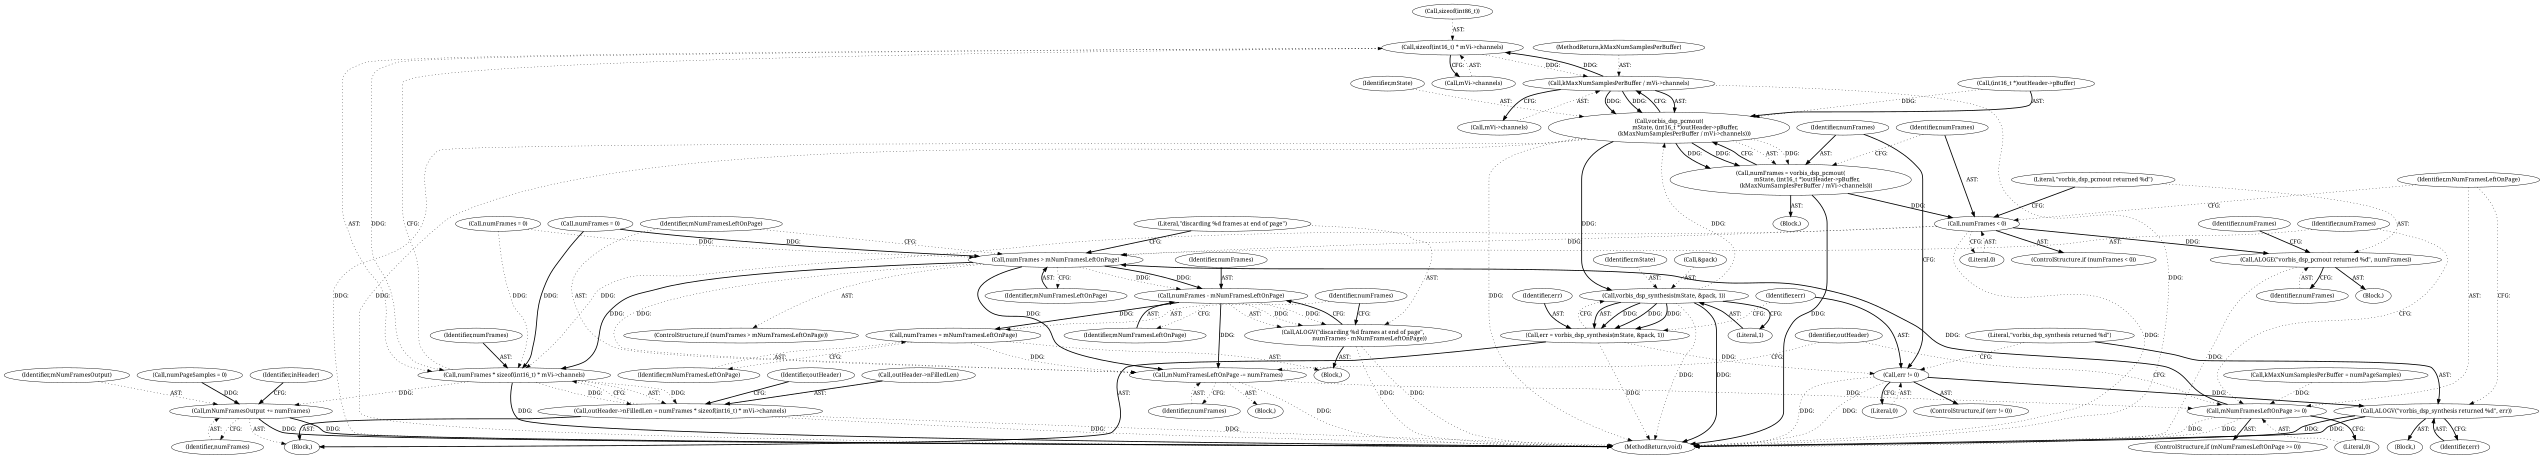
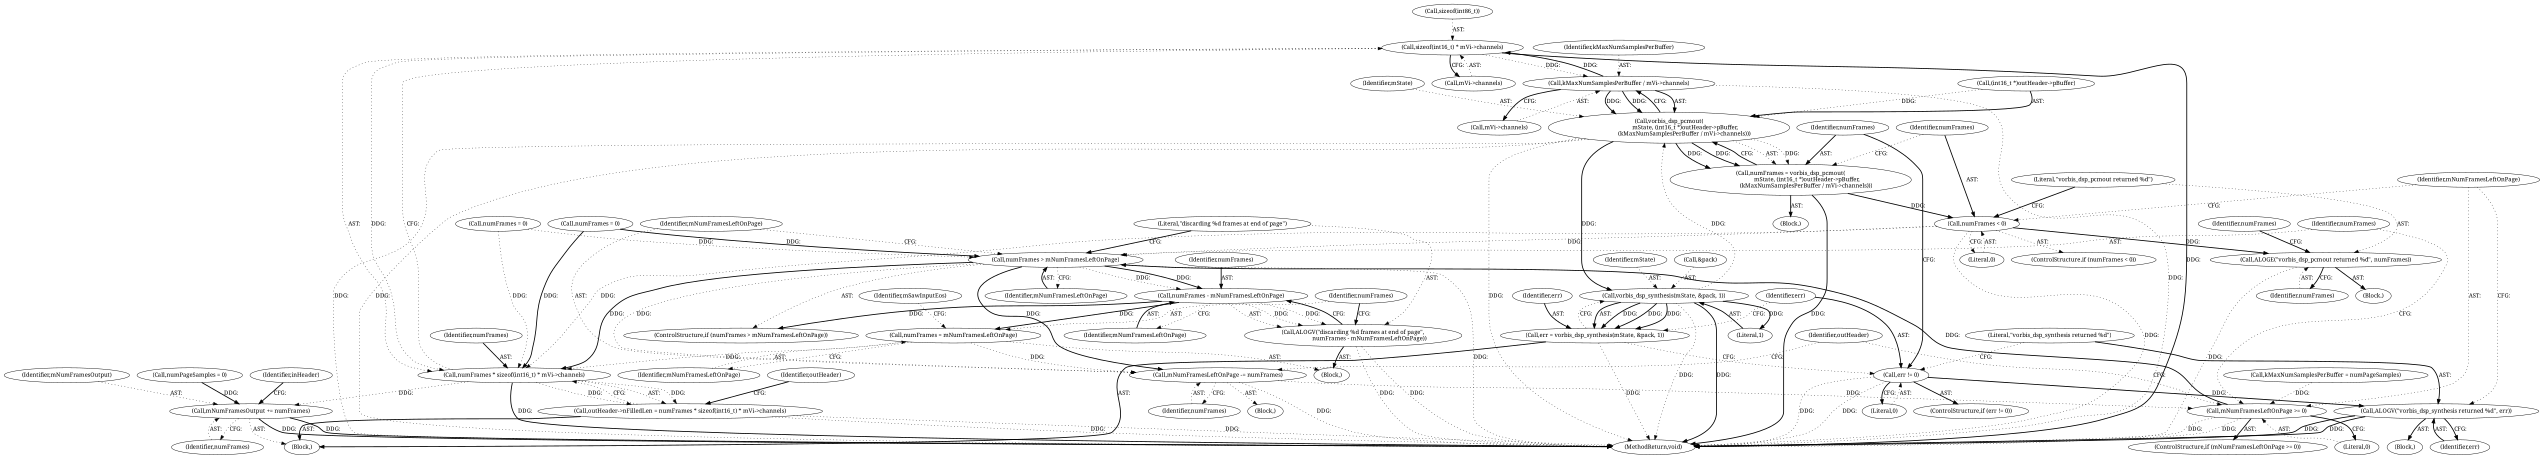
(1619, 48) -> (1619, 48)
none -> (2187, 124)
(2028, 241) -> (2028, 241)
none -> (1430, 273)
none -> (910, 296)
(1777, 314) -> (1777, 314)
(1220, 333) -> (972, 307)
none -> (739, 353)
(1730, 357) -> (1730, 357)
(919, 375) -> none
